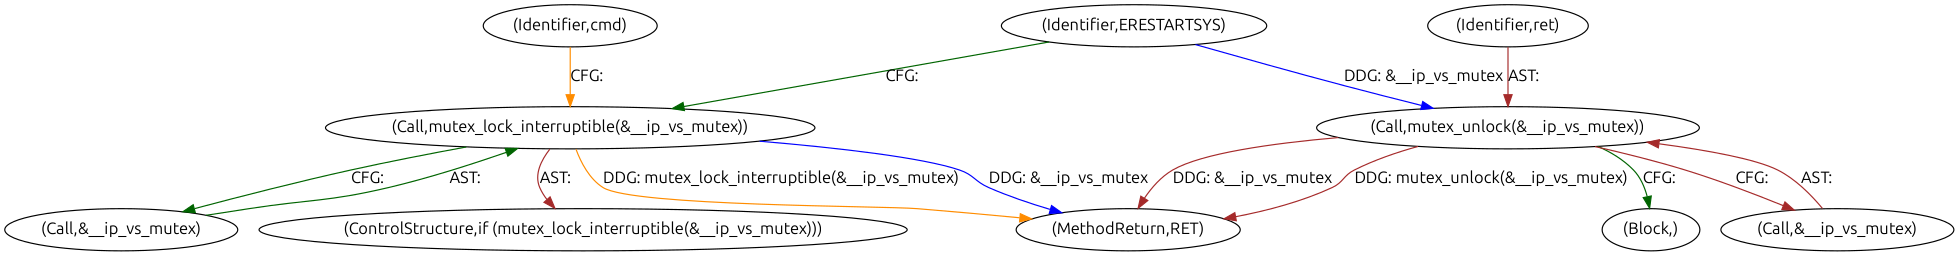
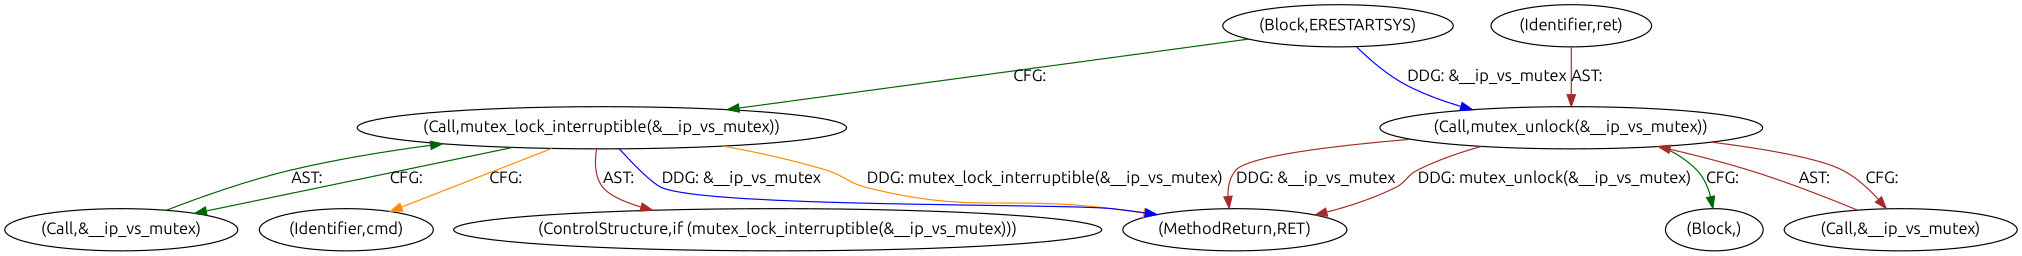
(1134, 26) -> (1338, 26)
(570, 71) -> (477, 178)
